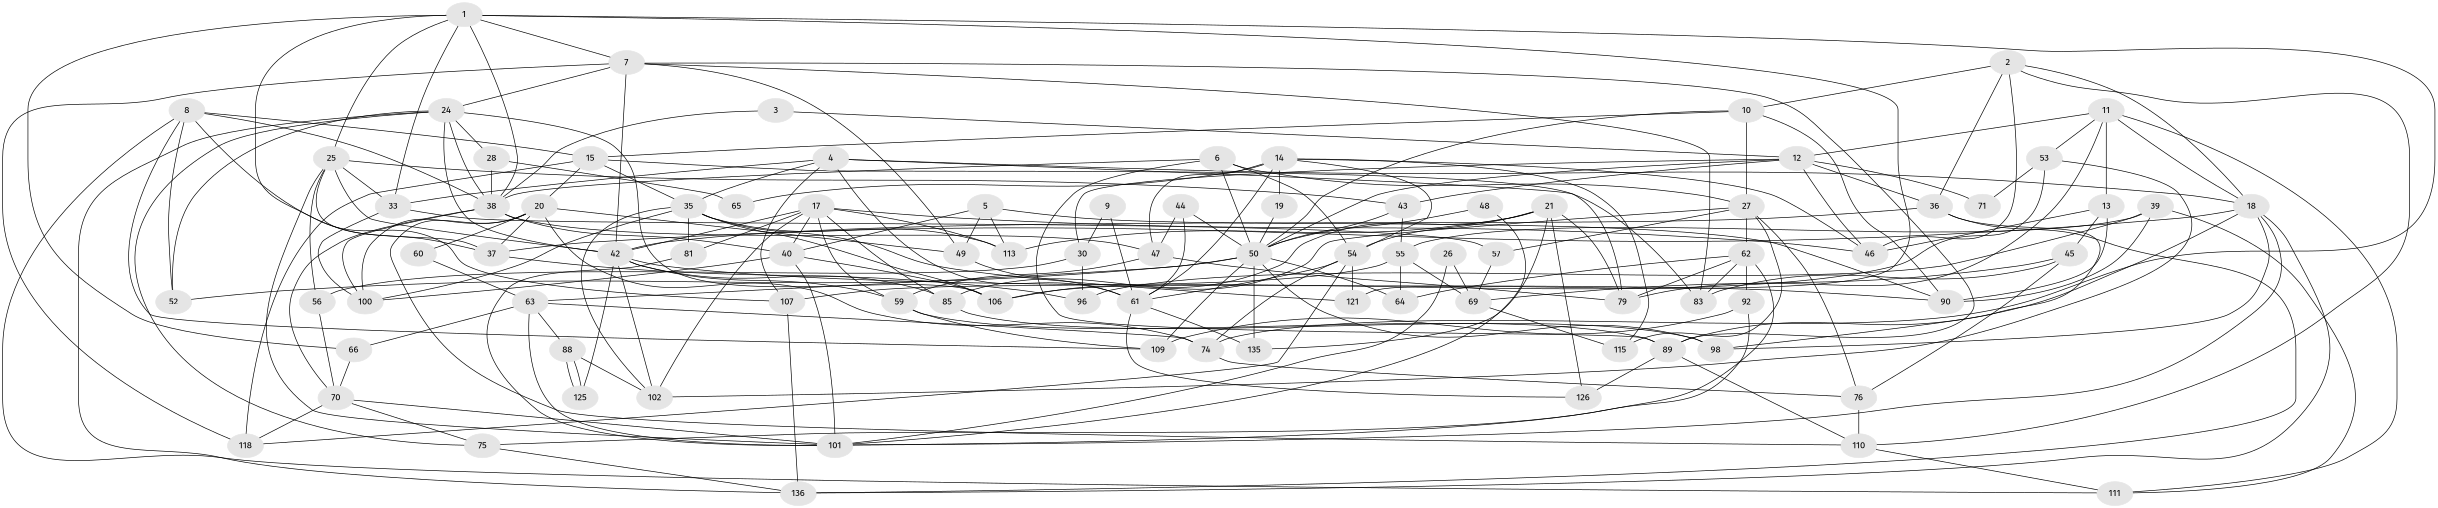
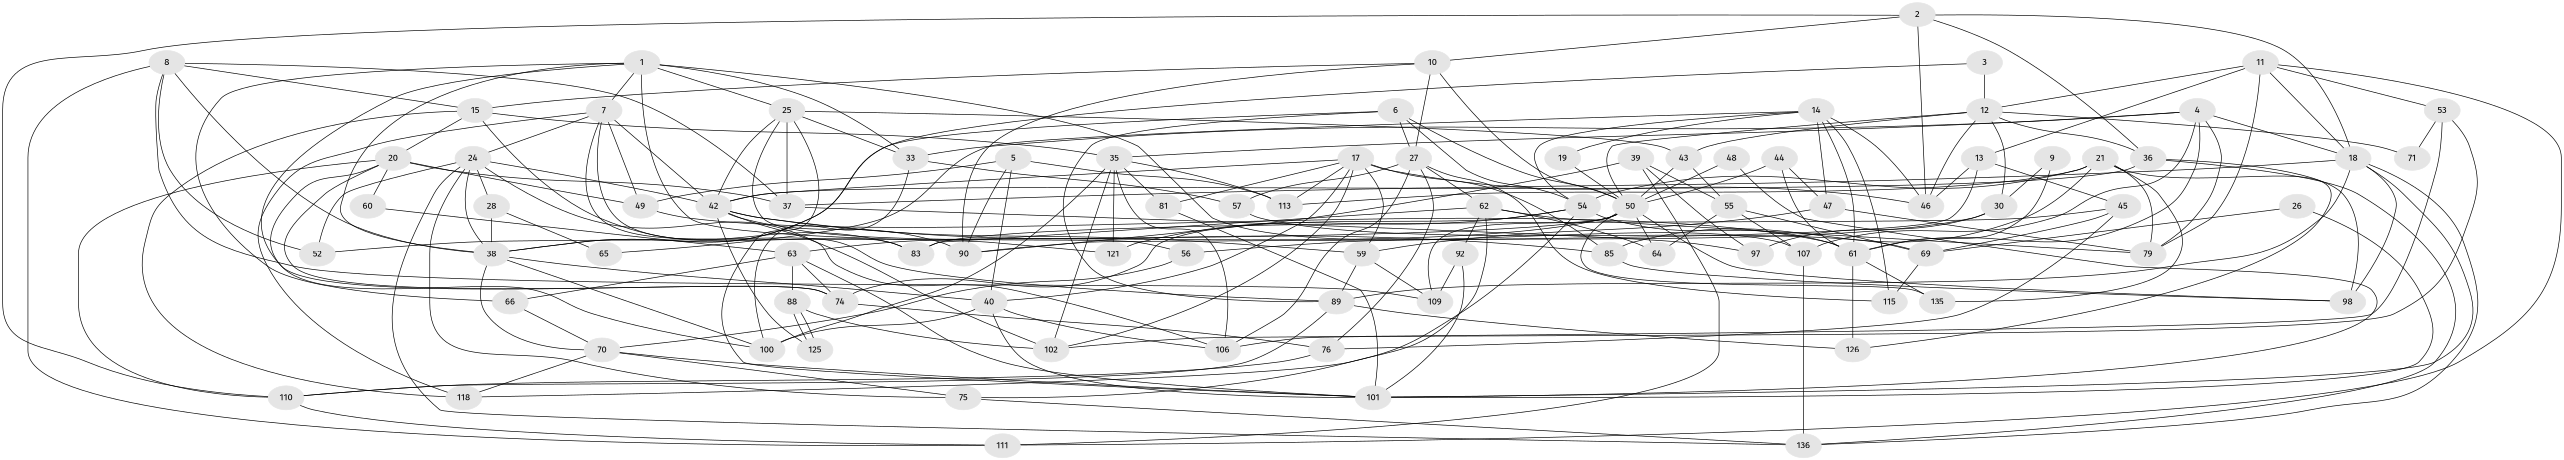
(885, 235) -> none
(1082, 302) -> (1756, 254)
